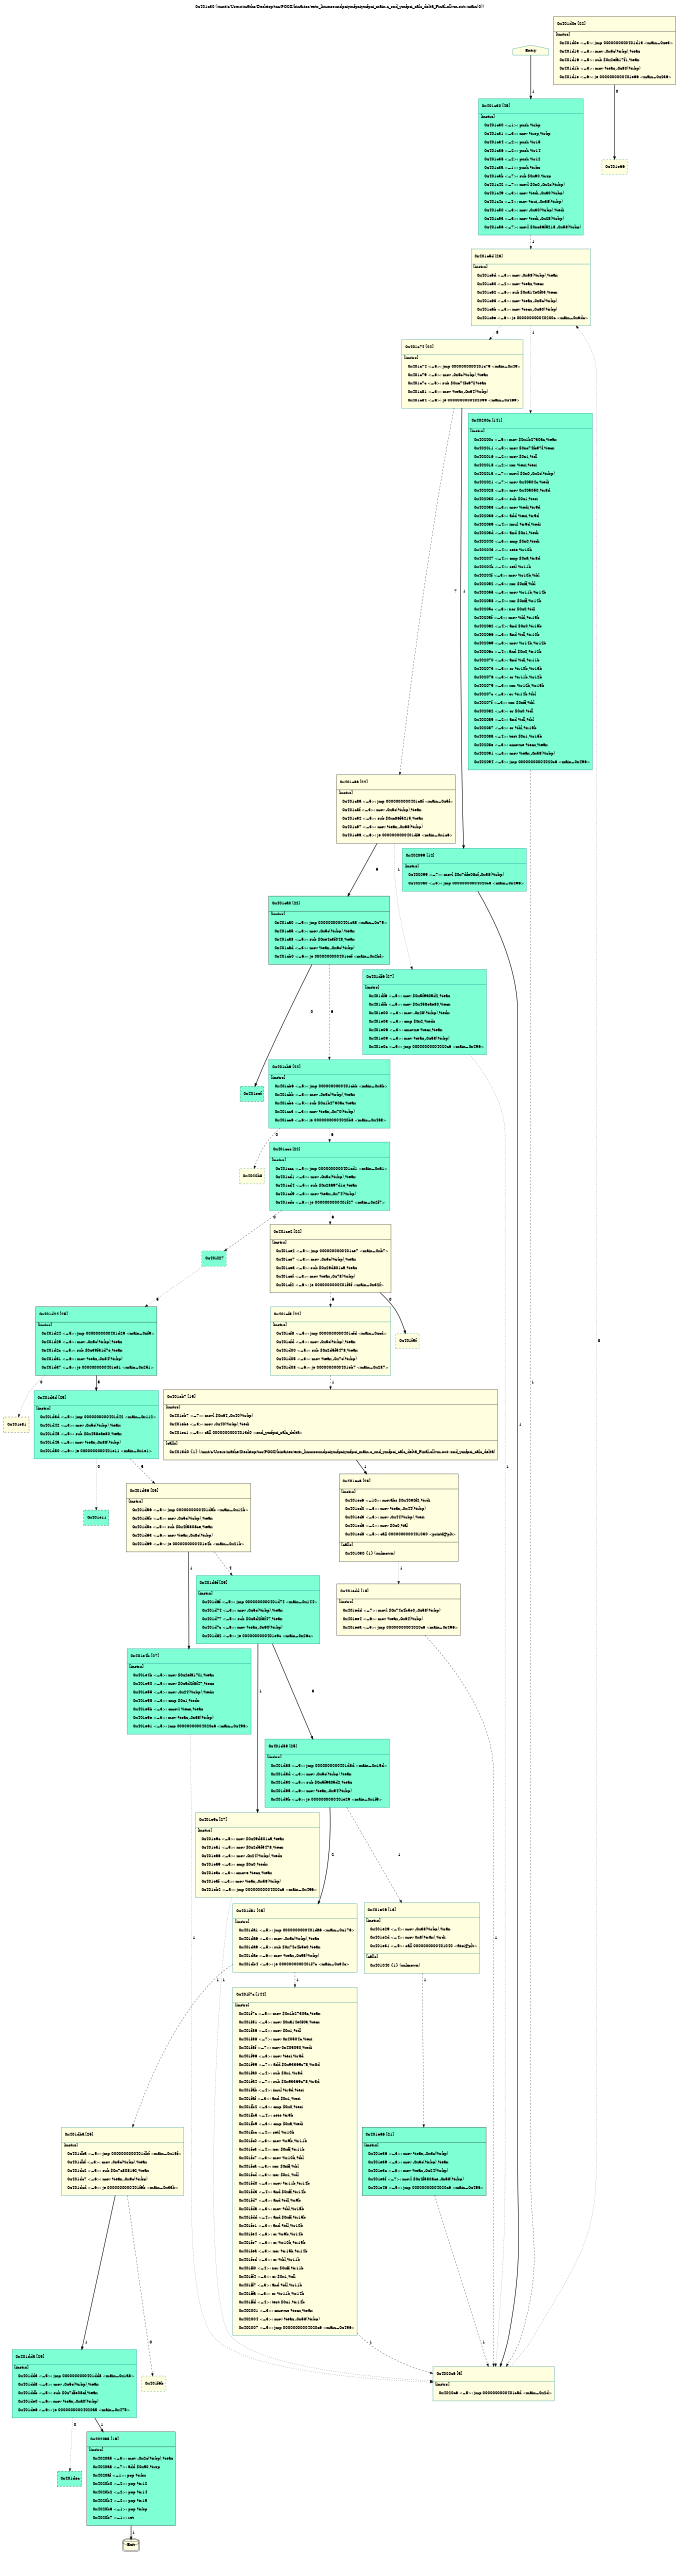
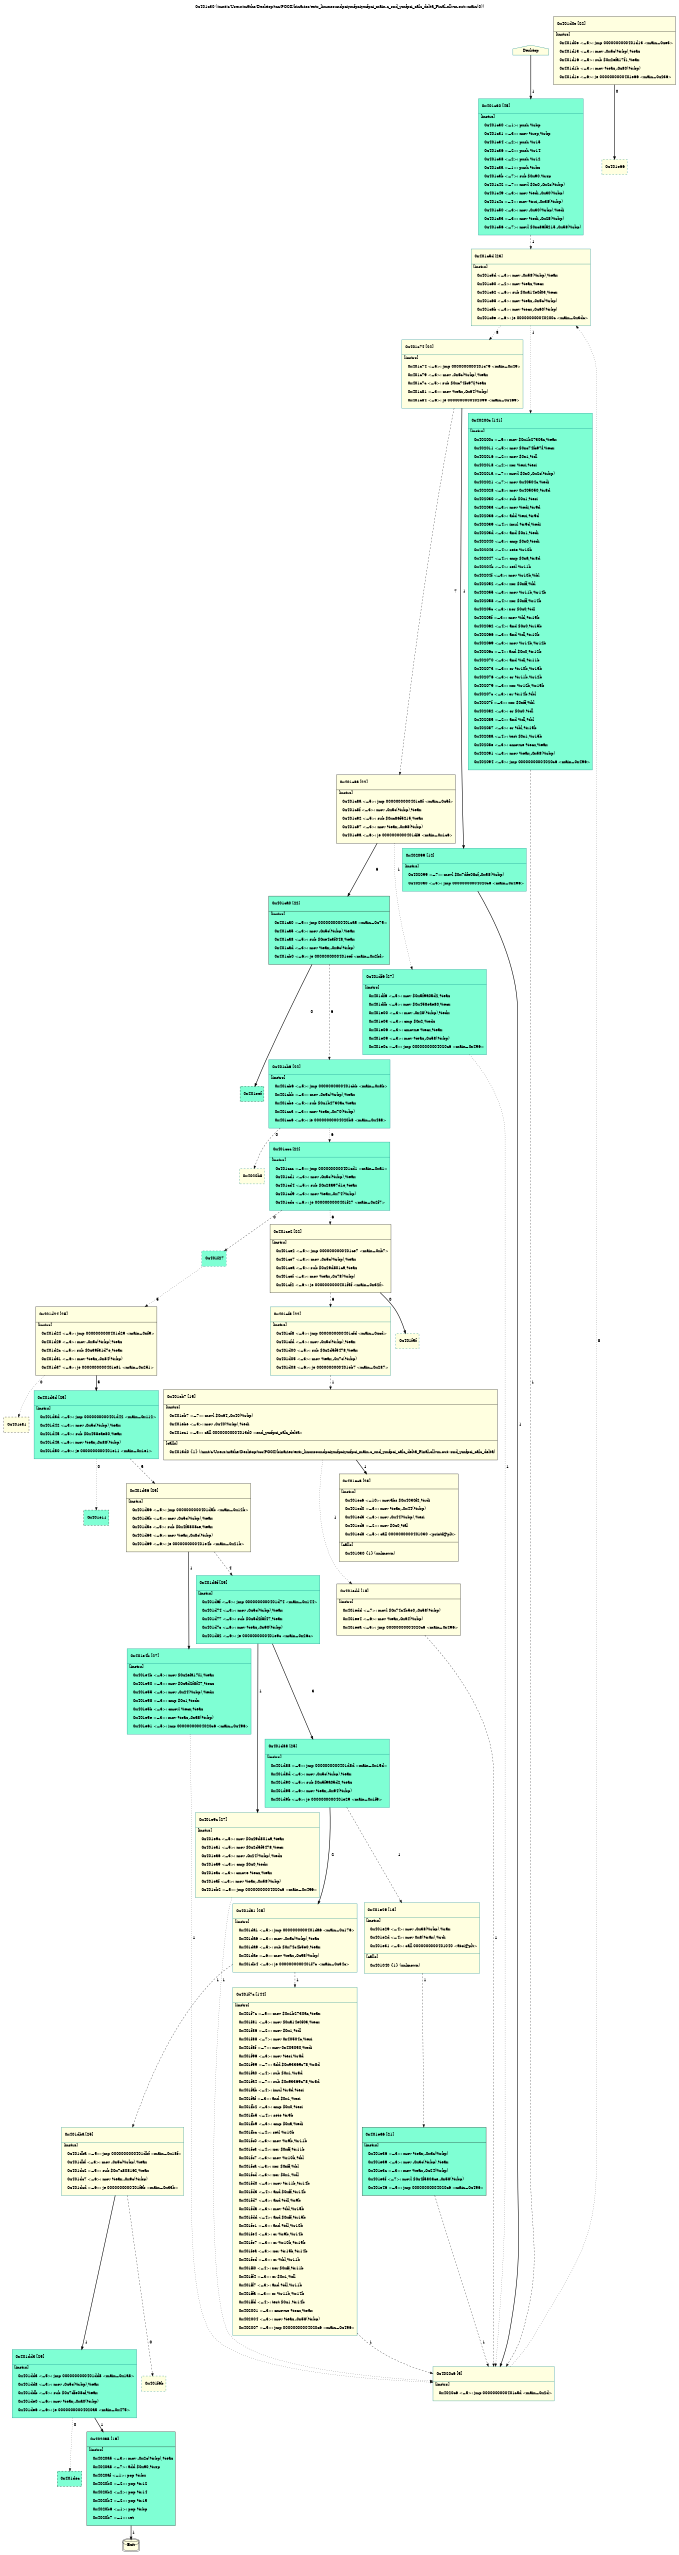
(531, 51) -> (531, 51)
(96, 1341) -> (96, 1341)
(399, 1571) -> (322, 1525)
